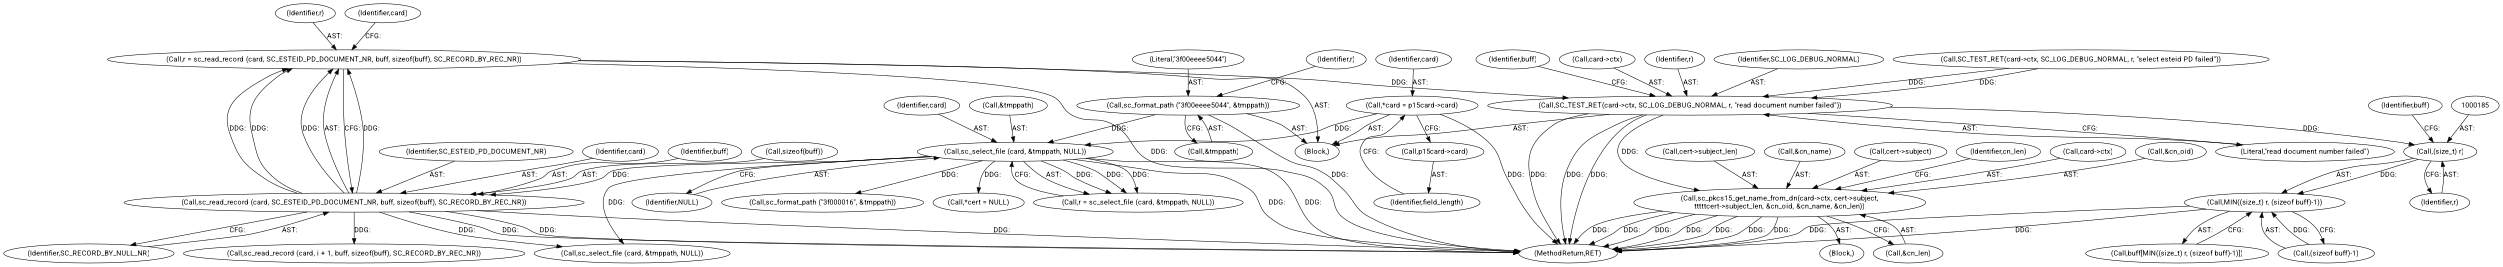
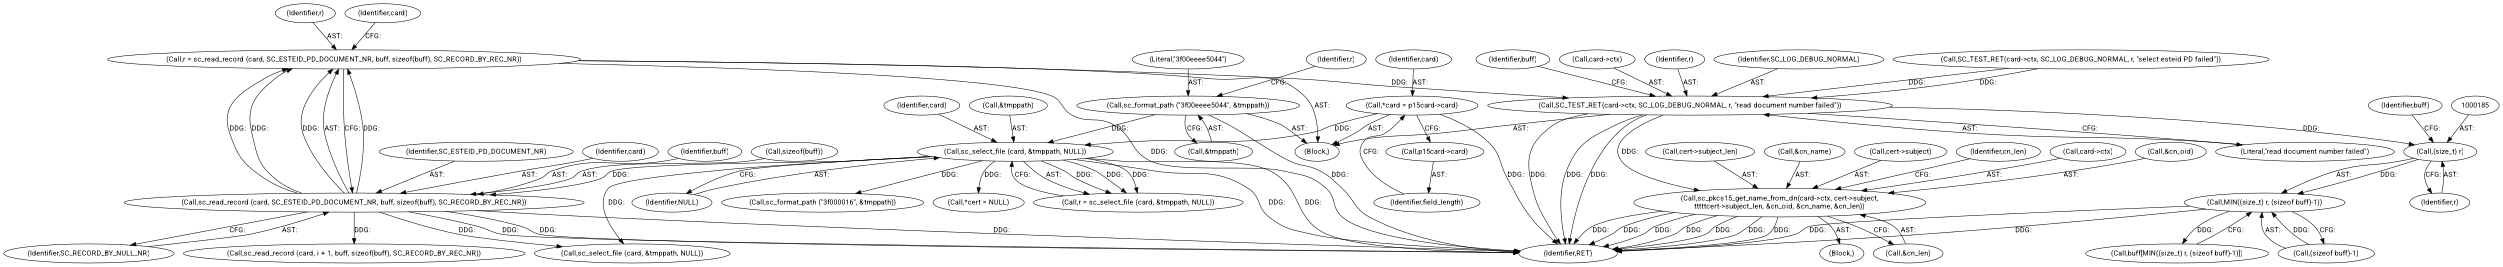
(2207, 230) -> (2207, 230)
(1568, 253) -> (1568, 253)
